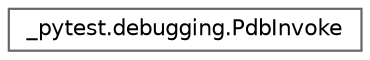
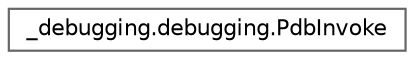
(185, 30) -> (207, 30)
